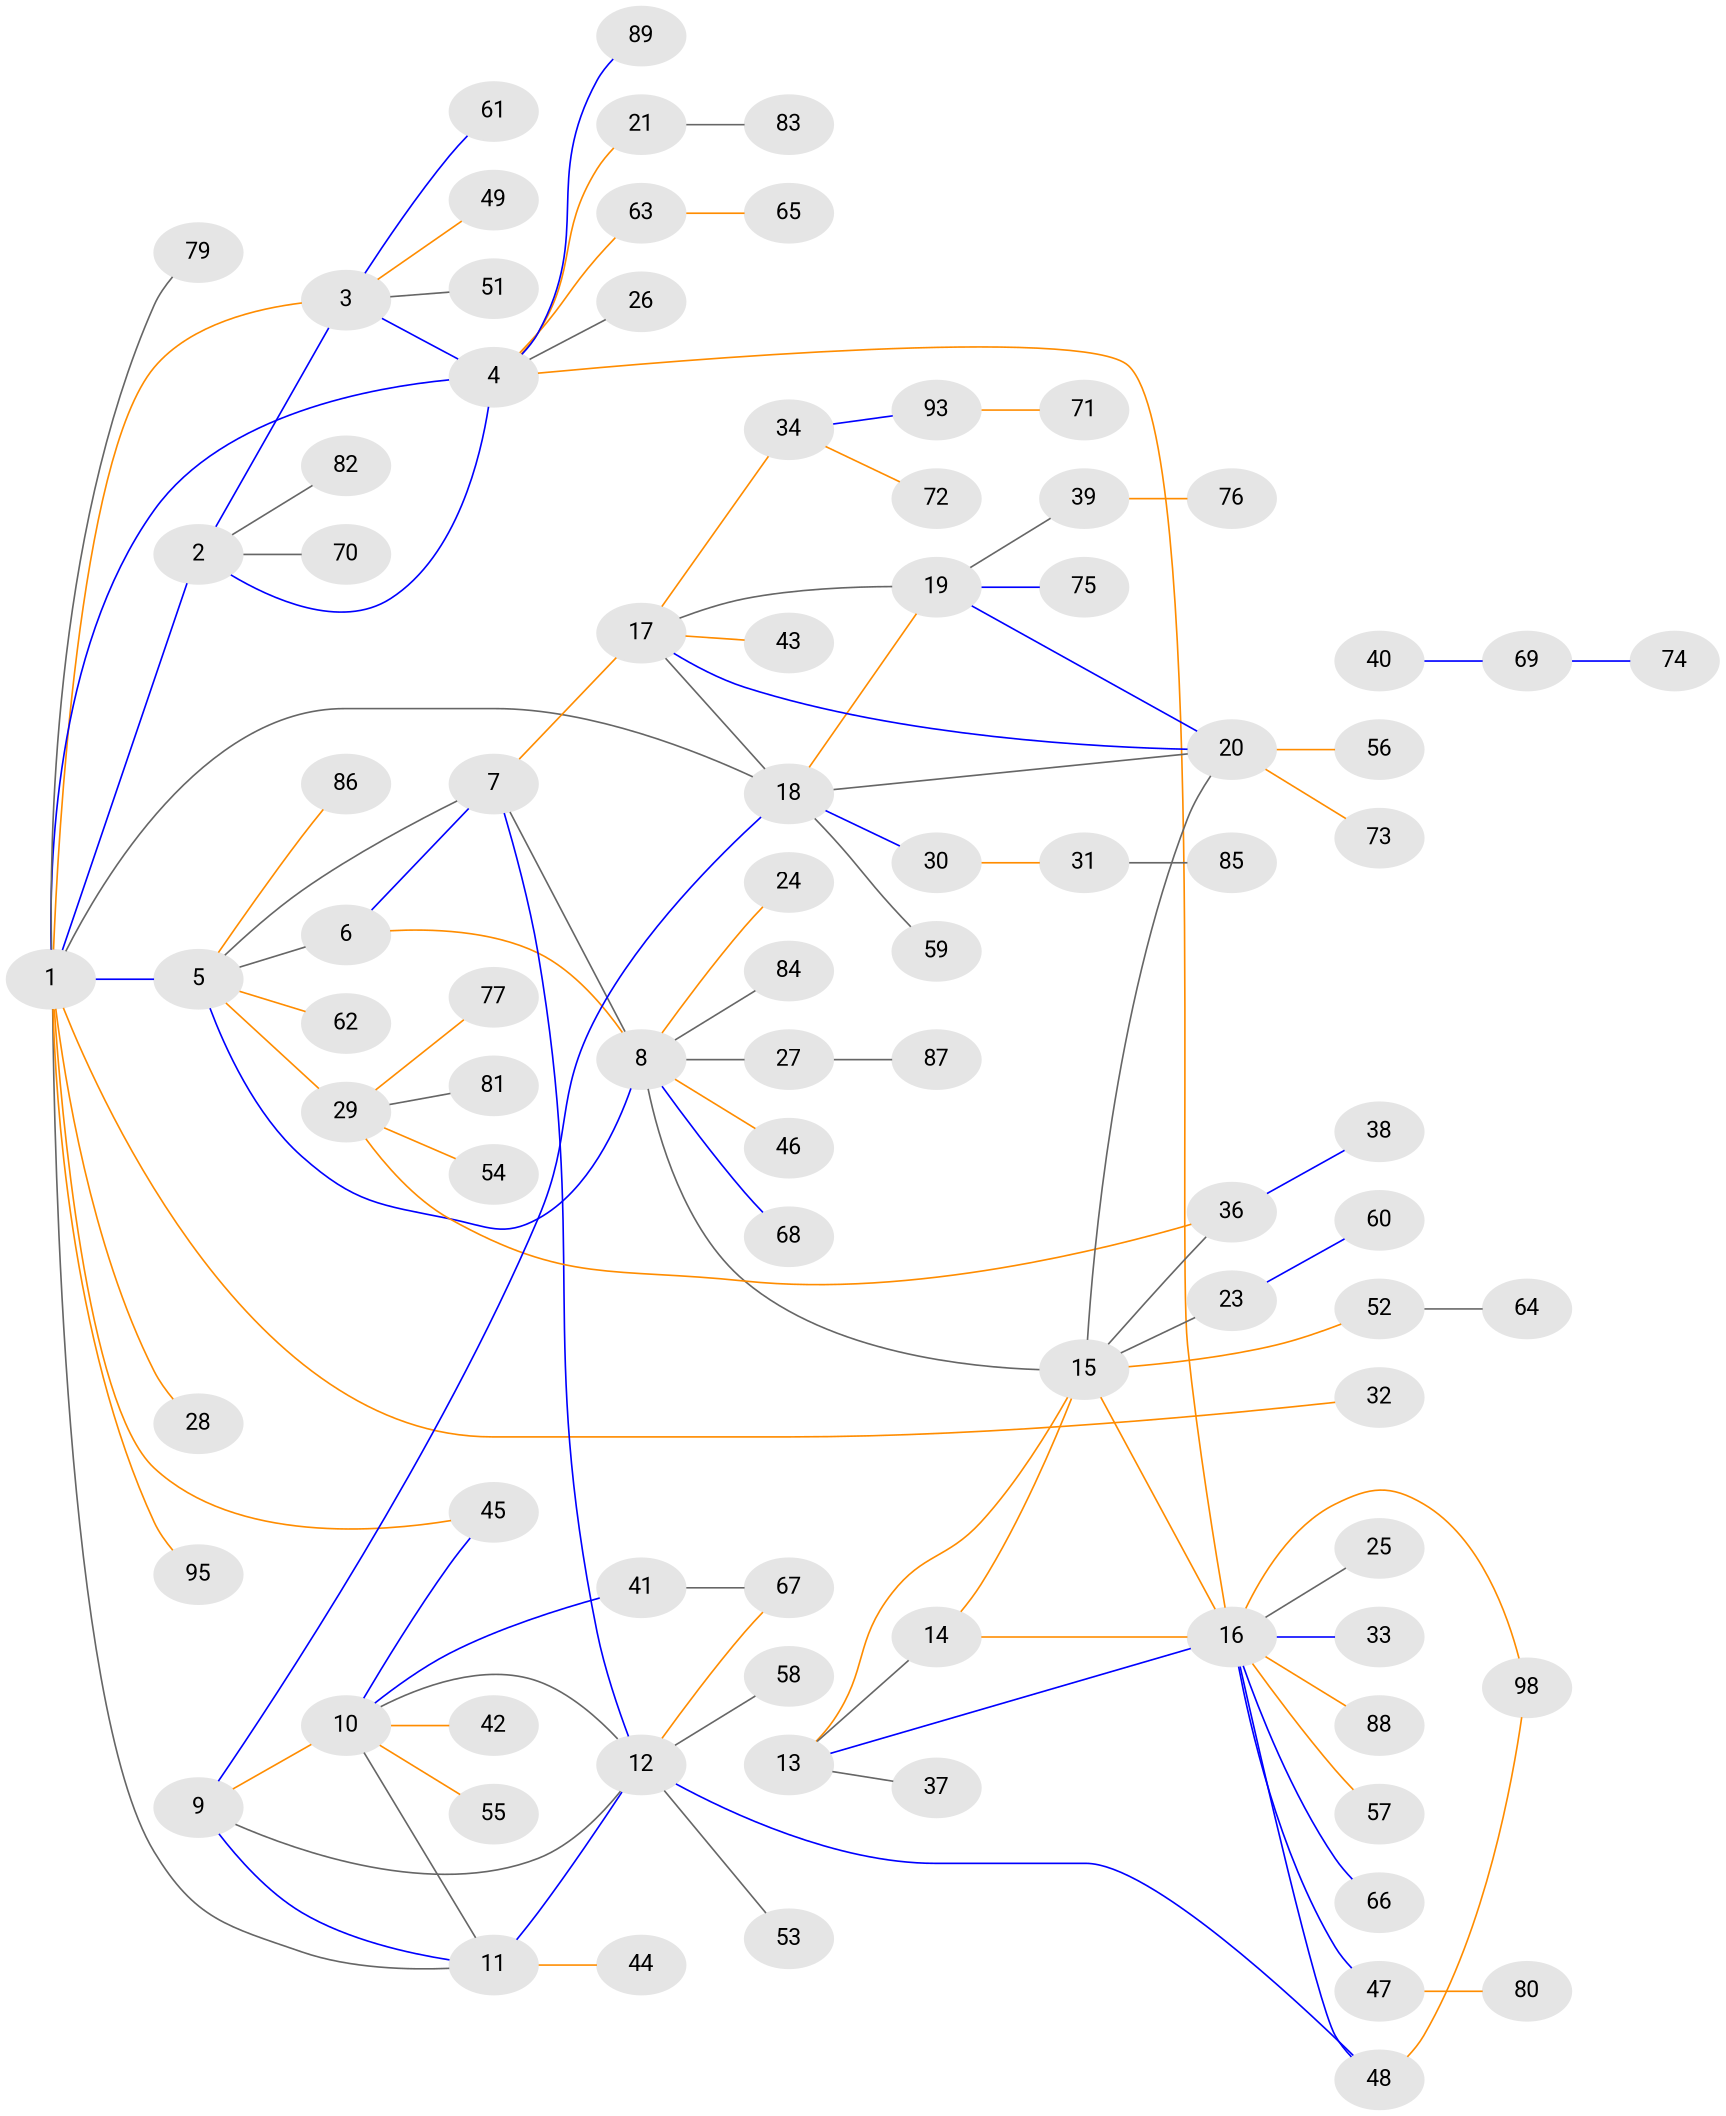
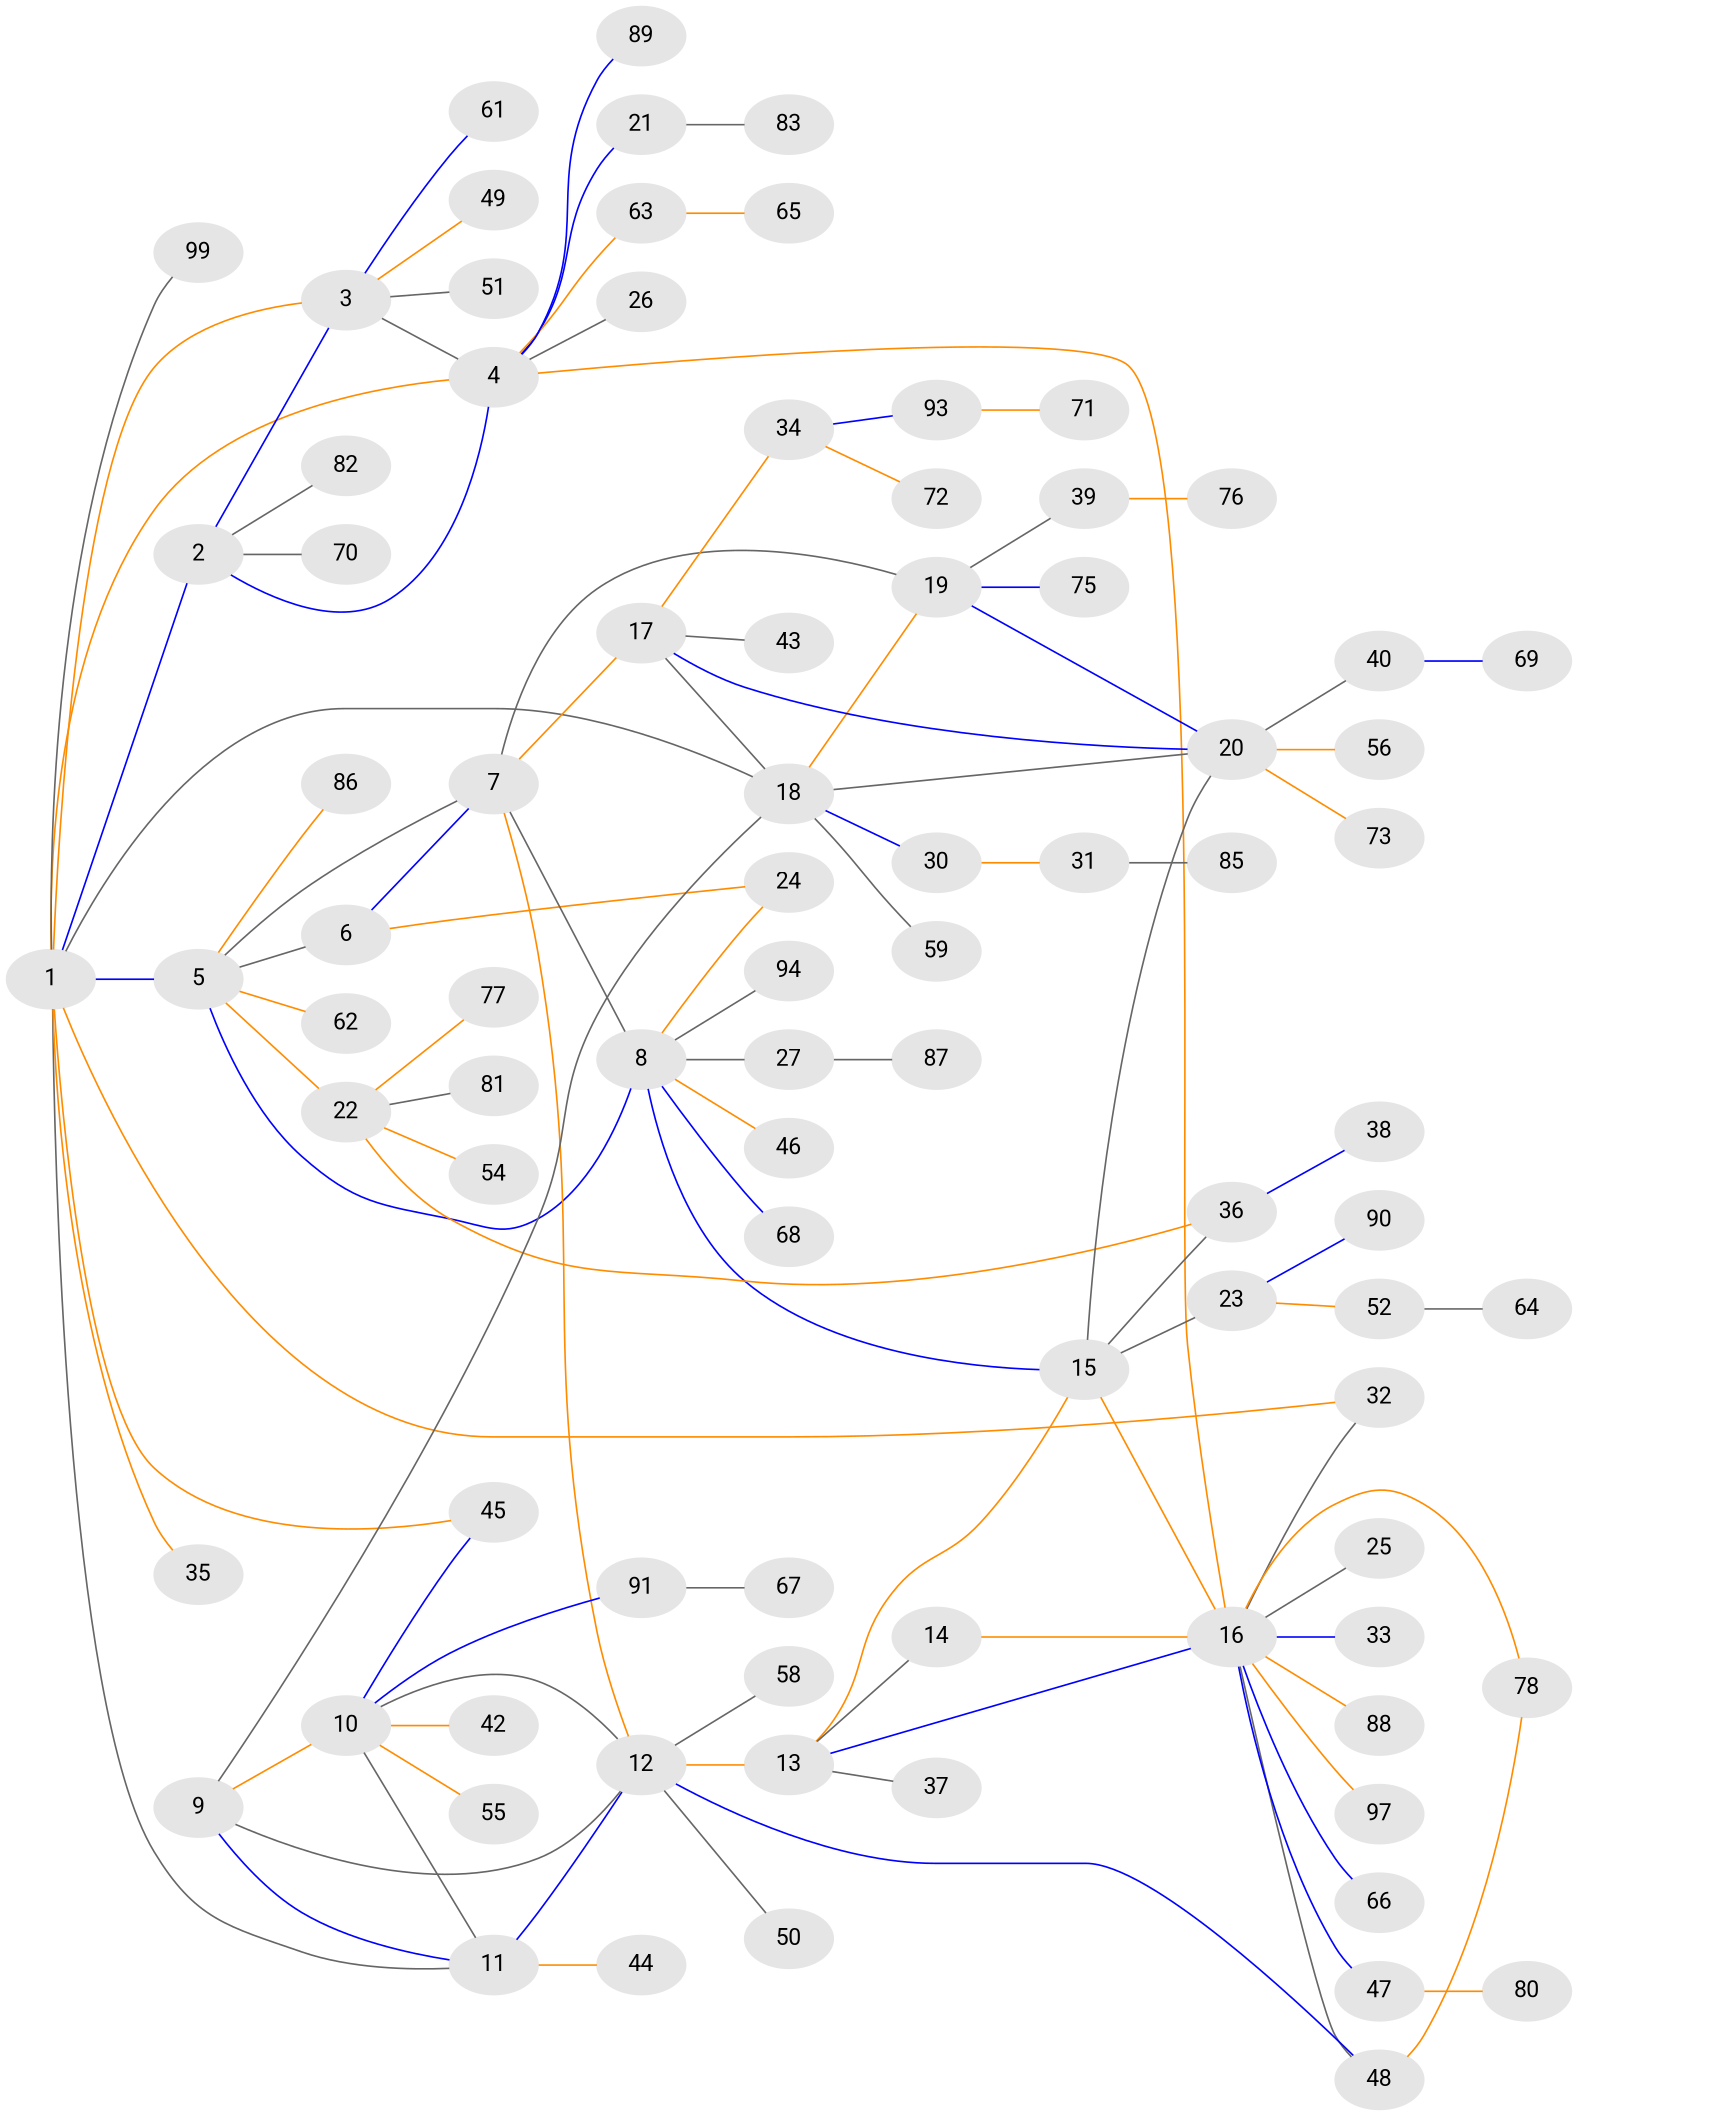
(579, 207) -> (579, 207)
(198, 253) -> (198, 253)
(420, 339) -> (420, 339)
(122, 565) -> (122, 565)
(784, 593) -> (648, 565)
(715, 638) -> (715, 638)
(1675, 661) -> none
none -> (1306, 705)
(522, 946) -> (576, 905)
(789, 971) -> (789, 971)
(346, 1112) -> (346, 1112)
(1379, 1220) -> (1379, 1220)
(564, 1275) -> (564, 1275)
(501, 1299) -> (501, 1299)
(783, 1308) -> (783, 1308)
(1237, 1353) -> (1306, 1305)
(198, 1424) -> none
(1023, 1509) -> none
none -> (1297, 1513)
(198, 1575) -> (198, 1575)
(641, 1588) -> (641, 1588)
(711, 1674) -> (715, 1765)
(1527, 1688) -> (1527, 1688)
(1379, 1814) -> (1379, 1814)
(1292, 1885) -> (1292, 1885)
(789, 1939) -> (789, 1939)
